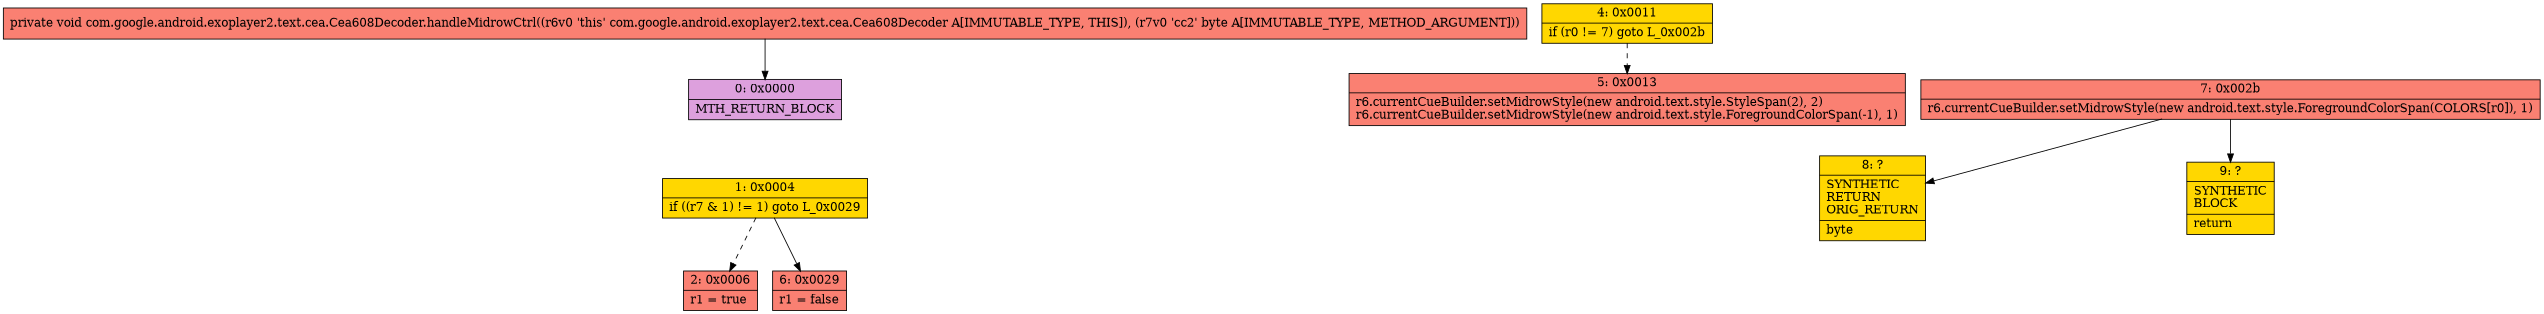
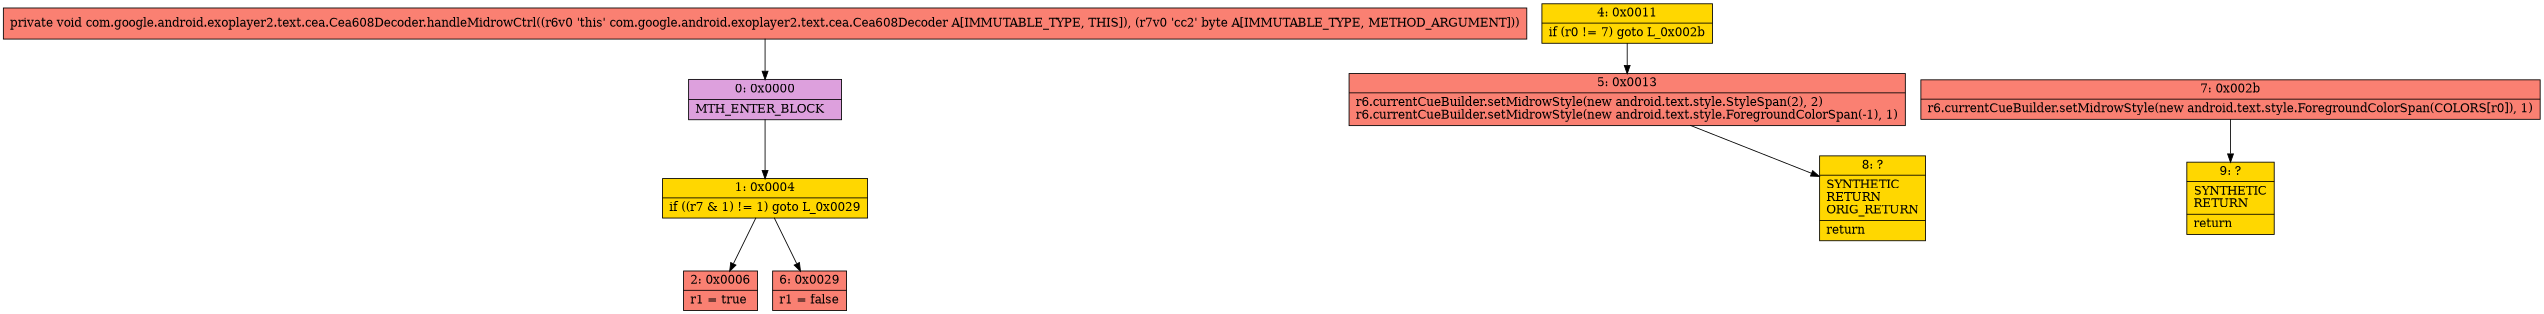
(1627, 54) -> (1627, 54)
(765, 109) -> (760, 109)
none -> (765, 145)
(2048, 150) -> (1751, 149)
(2215, 204) -> (2221, 204)
(1840, 230) -> (1846, 230)
(745, 241) -> (745, 241)
